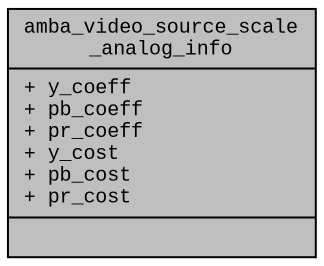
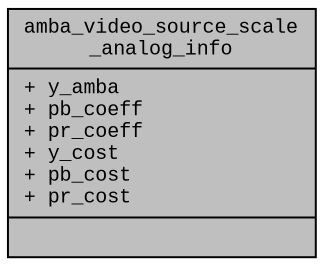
(78, 87) -> (72, 87)
